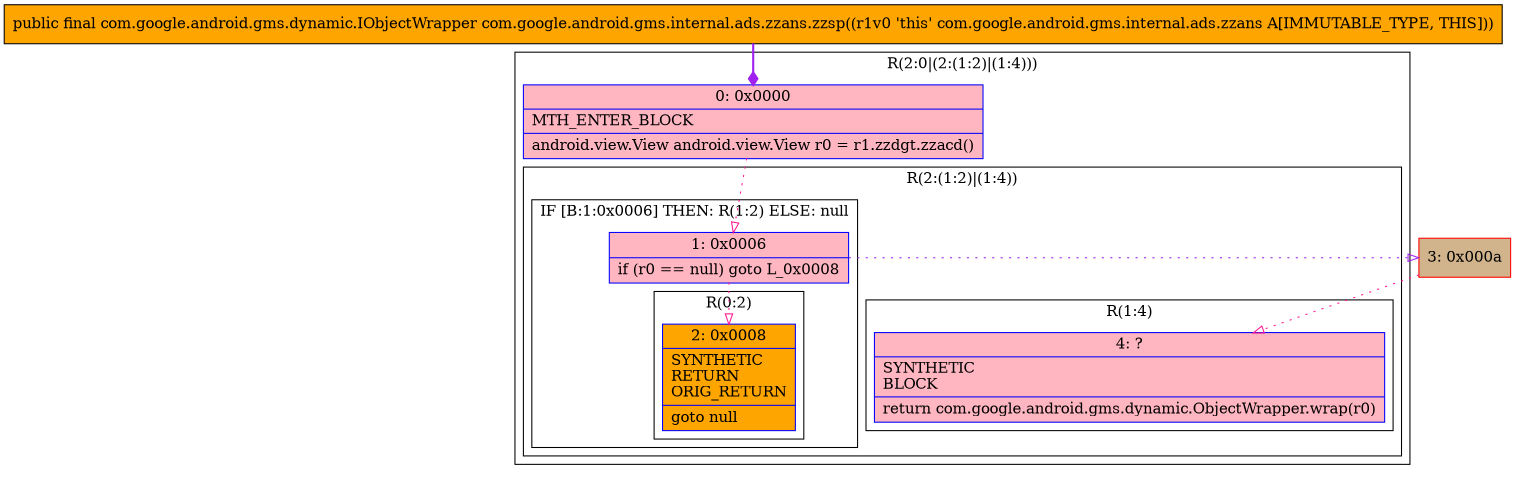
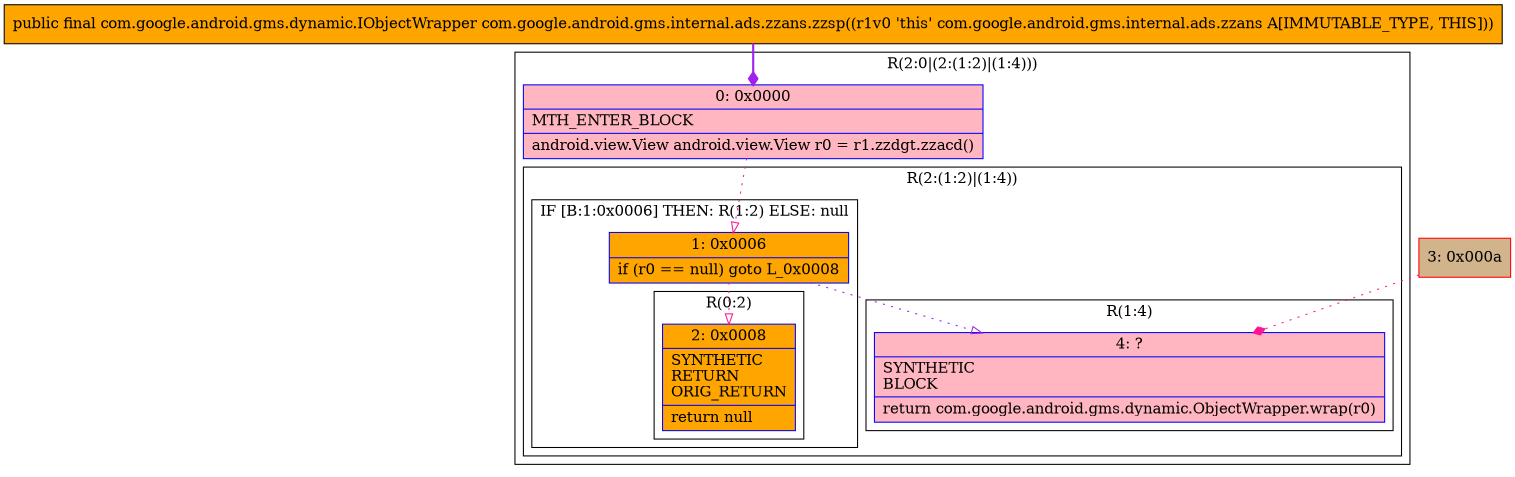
(729, 258) -> (729, 258)
(1128, 258) -> (891, 306)
(1327, 307) -> (1327, 307)
(705, 417) -> (712, 417)
